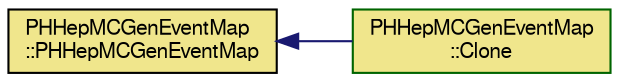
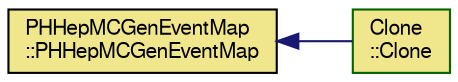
(482, 41) -> (401, 41)
